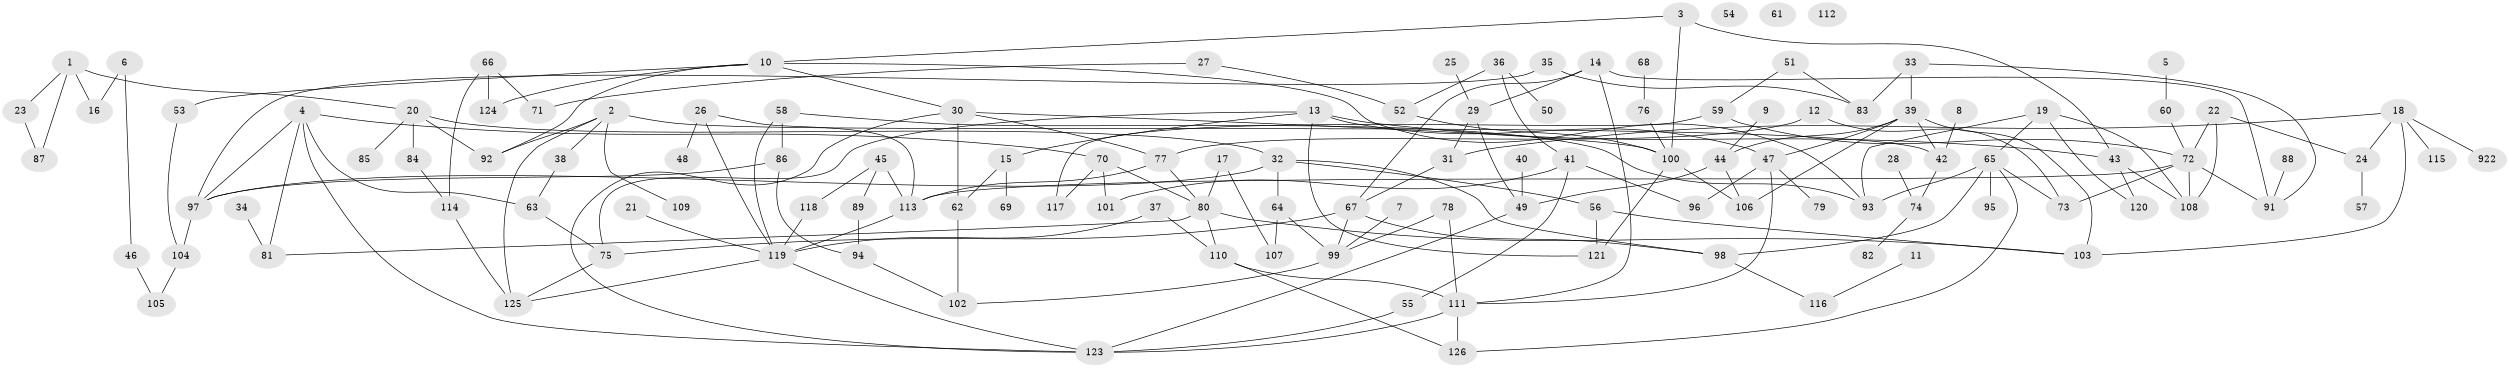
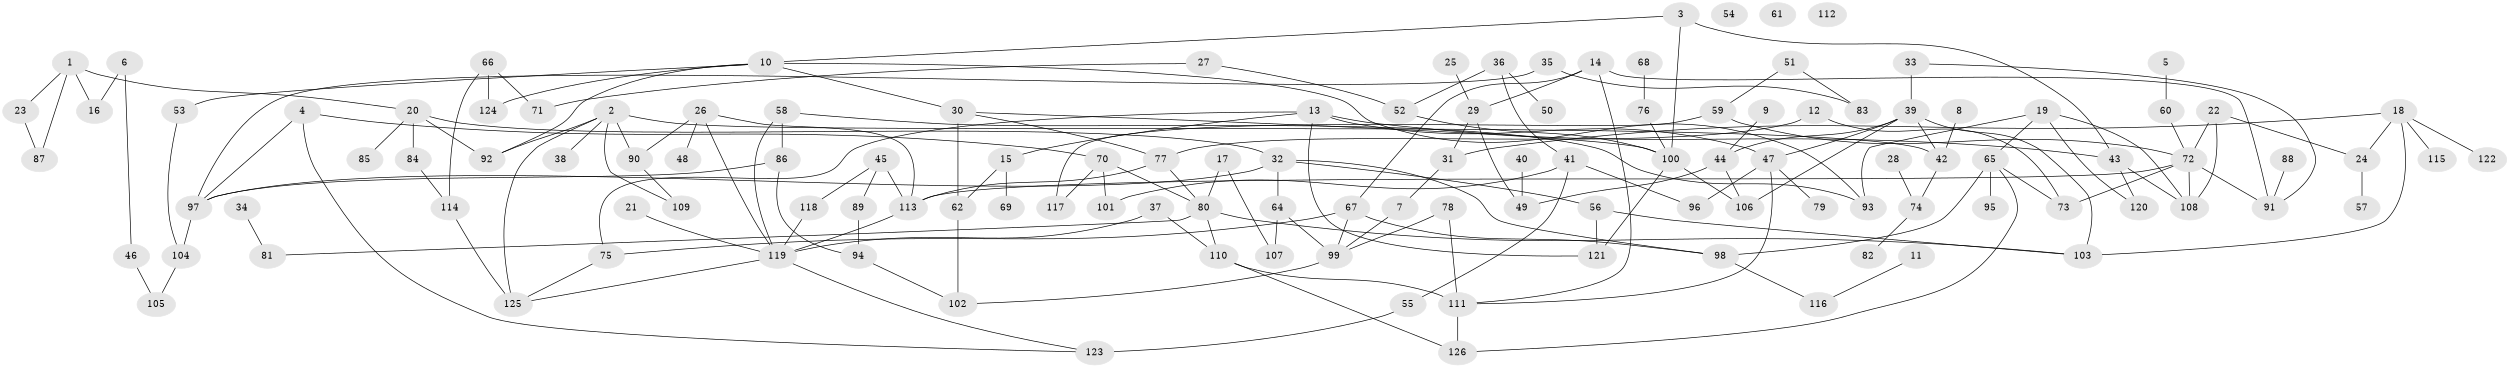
(1887, 87) -> none
none -> (635, 160)
(2487, 160) -> (2487, 160)
(285, 181) -> none
(1400, 184) -> (1424, 184)
(1922, 186) -> none
(533, 208) -> none
(1310, 284) -> none
(625, 296) -> none
(1280, 343) -> none
